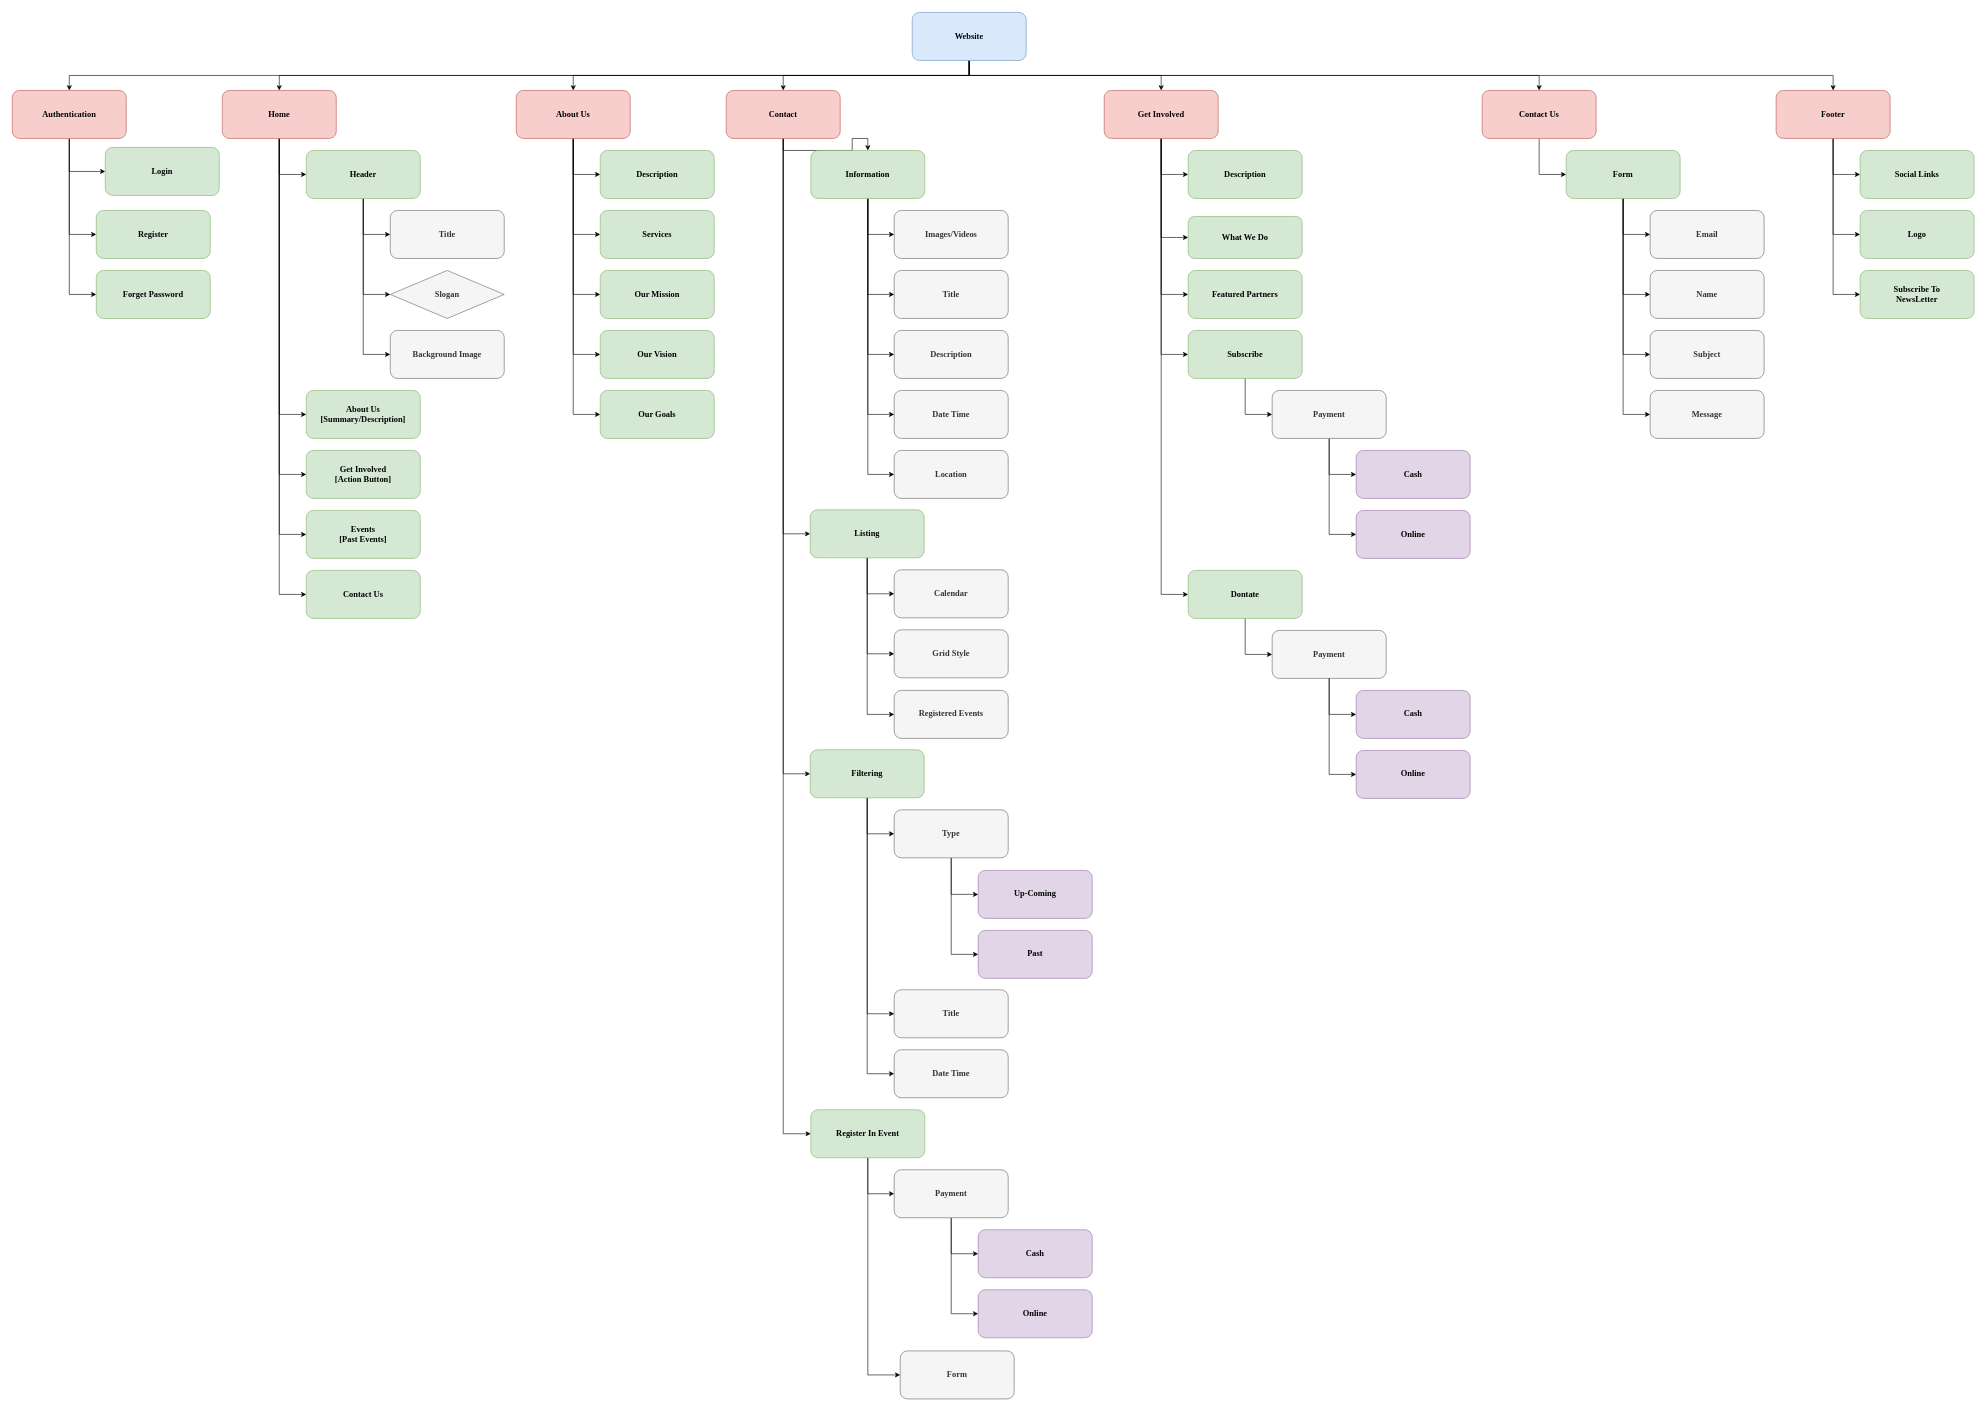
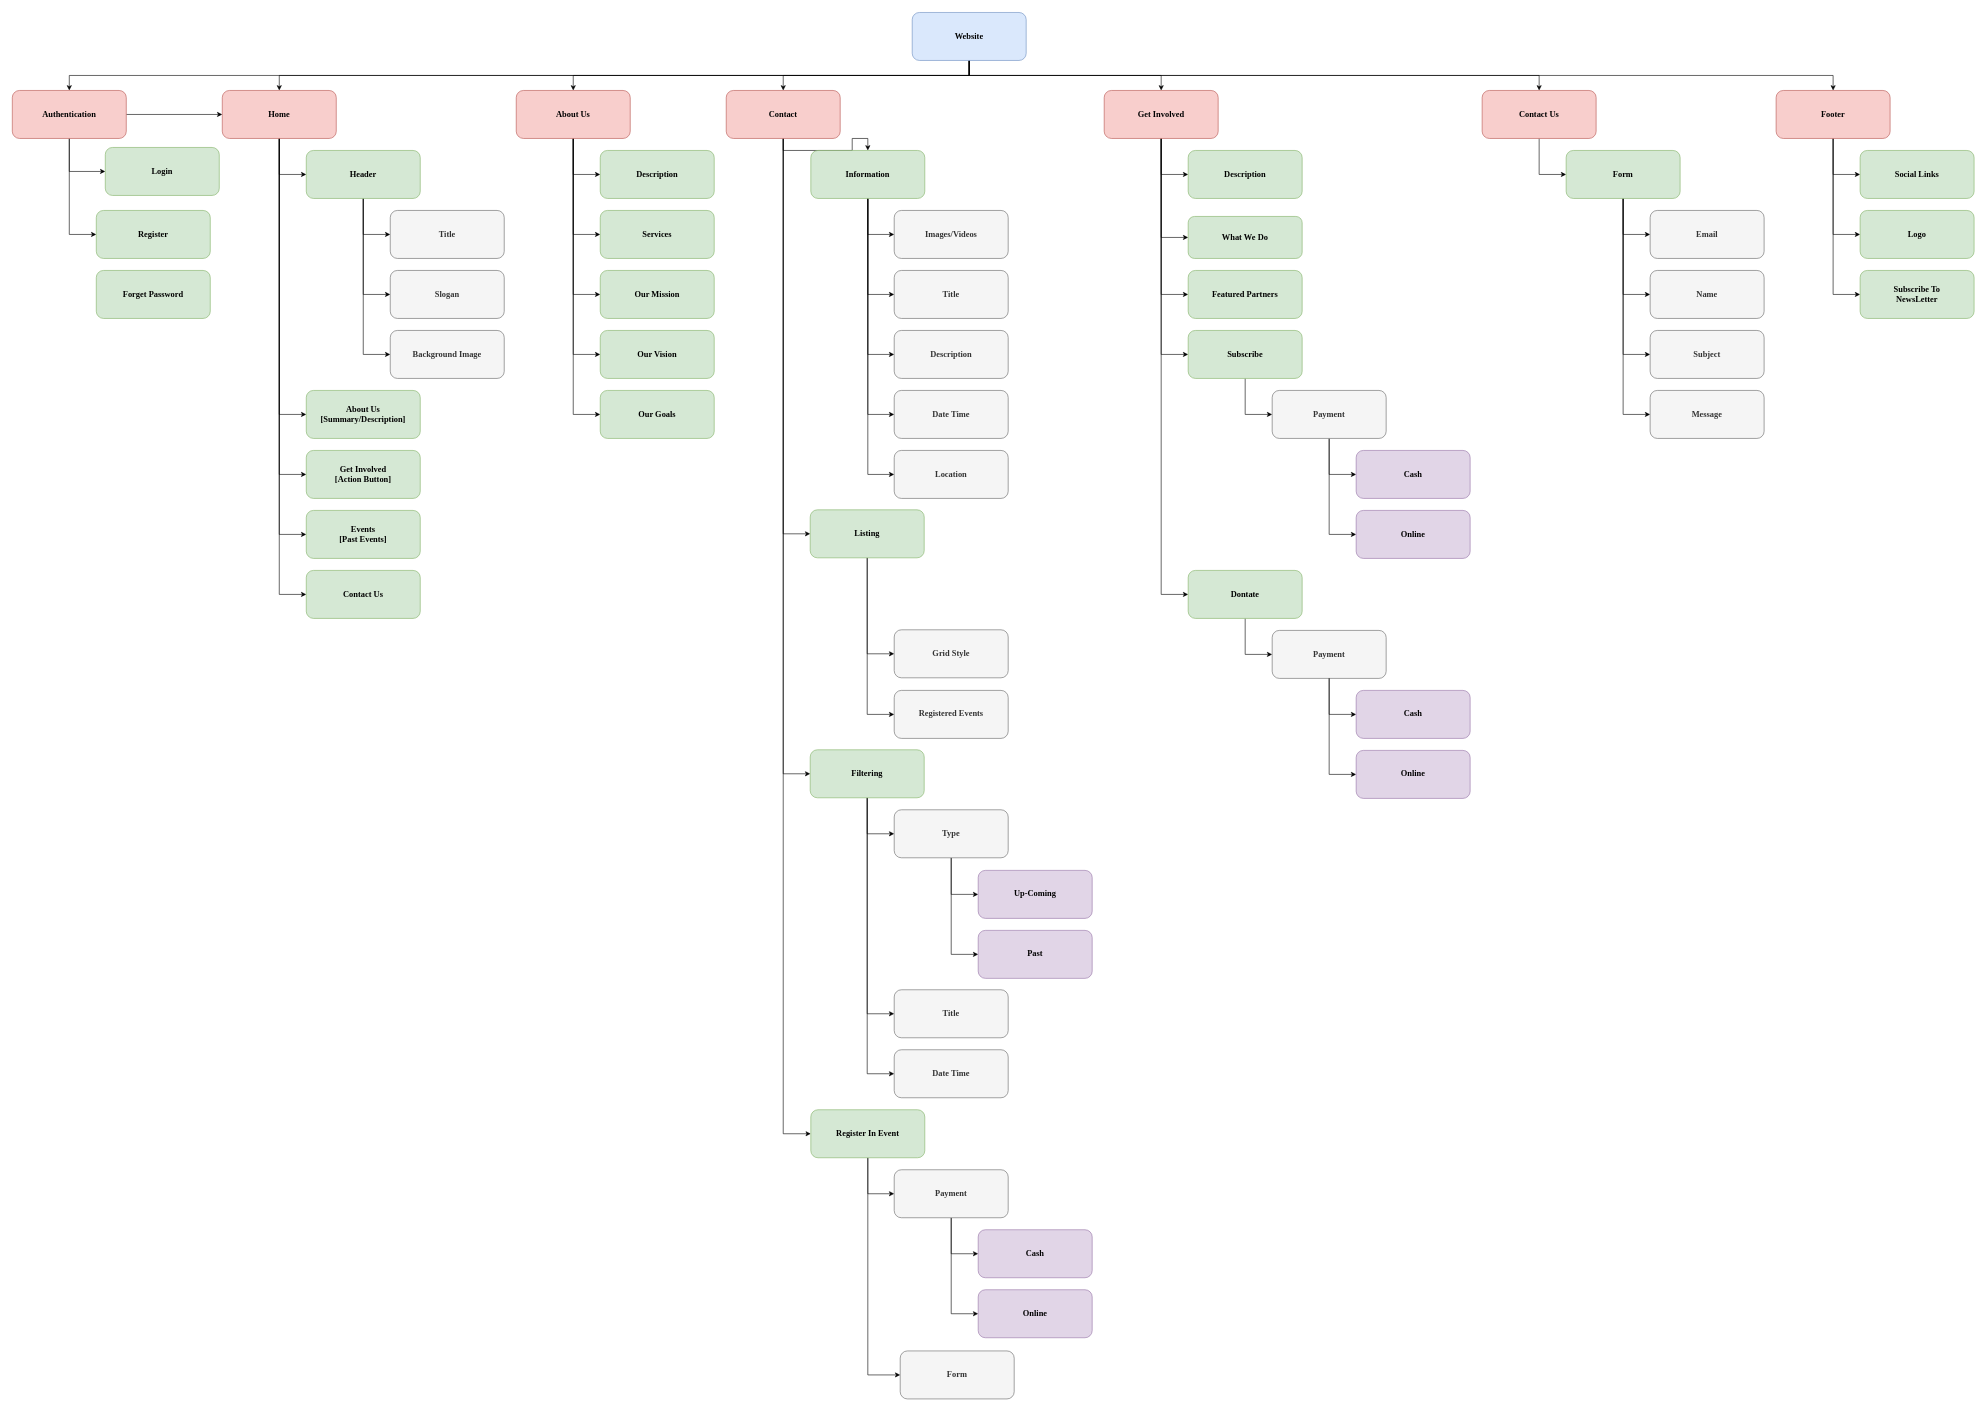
(79, 294) -> (172, 114)
(447, 294) -> (447, 294)
(888, 594) -> none
(951, 594) -> none
